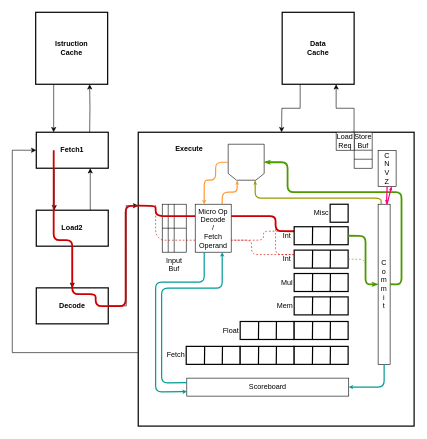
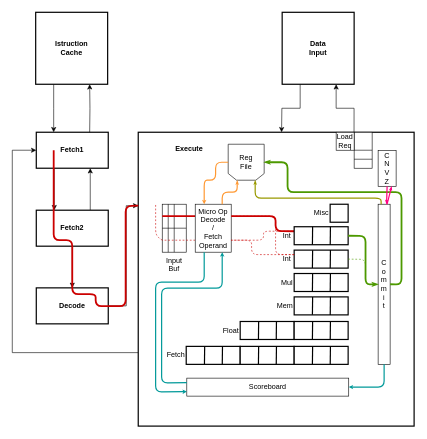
(318, 48) -> (318, 48)
(363, 141) -> none
none -> (246, 162)
(147, 206) -> none
(72, 228) -> (72, 228)
